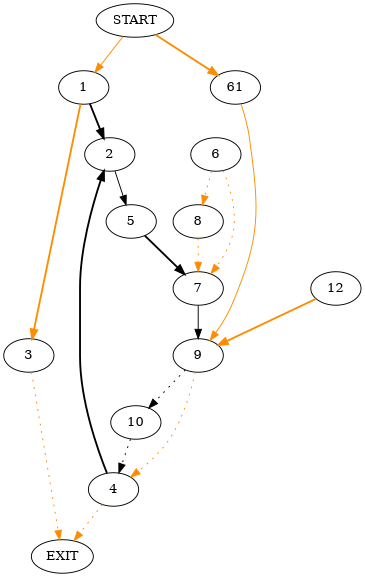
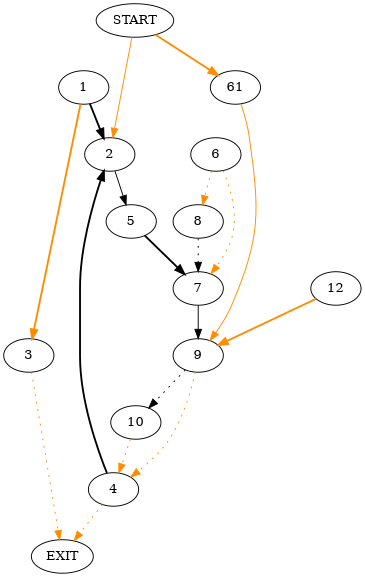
(112, 51) -> (123, 83)
(198, 250) -> (198, 250)
(126, 452) -> (126, 452)
